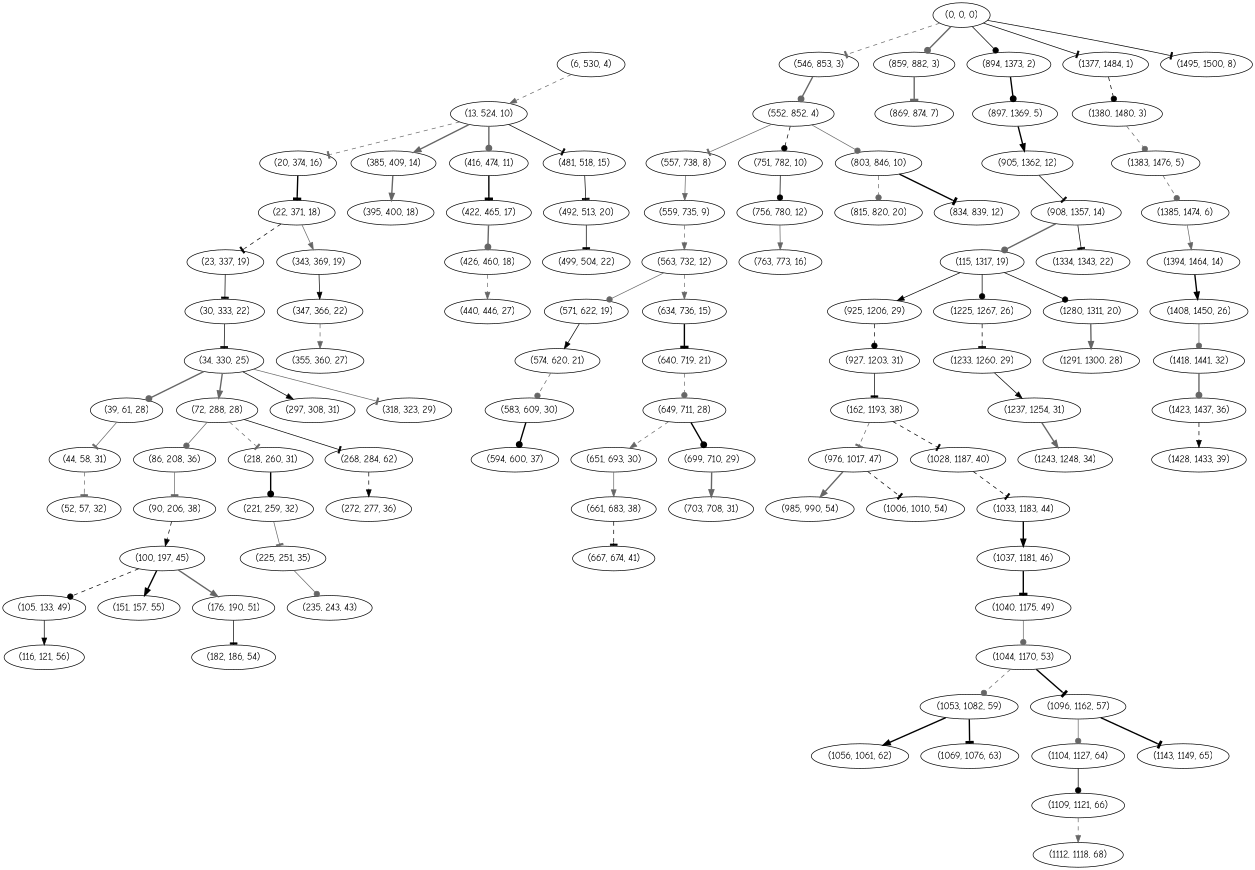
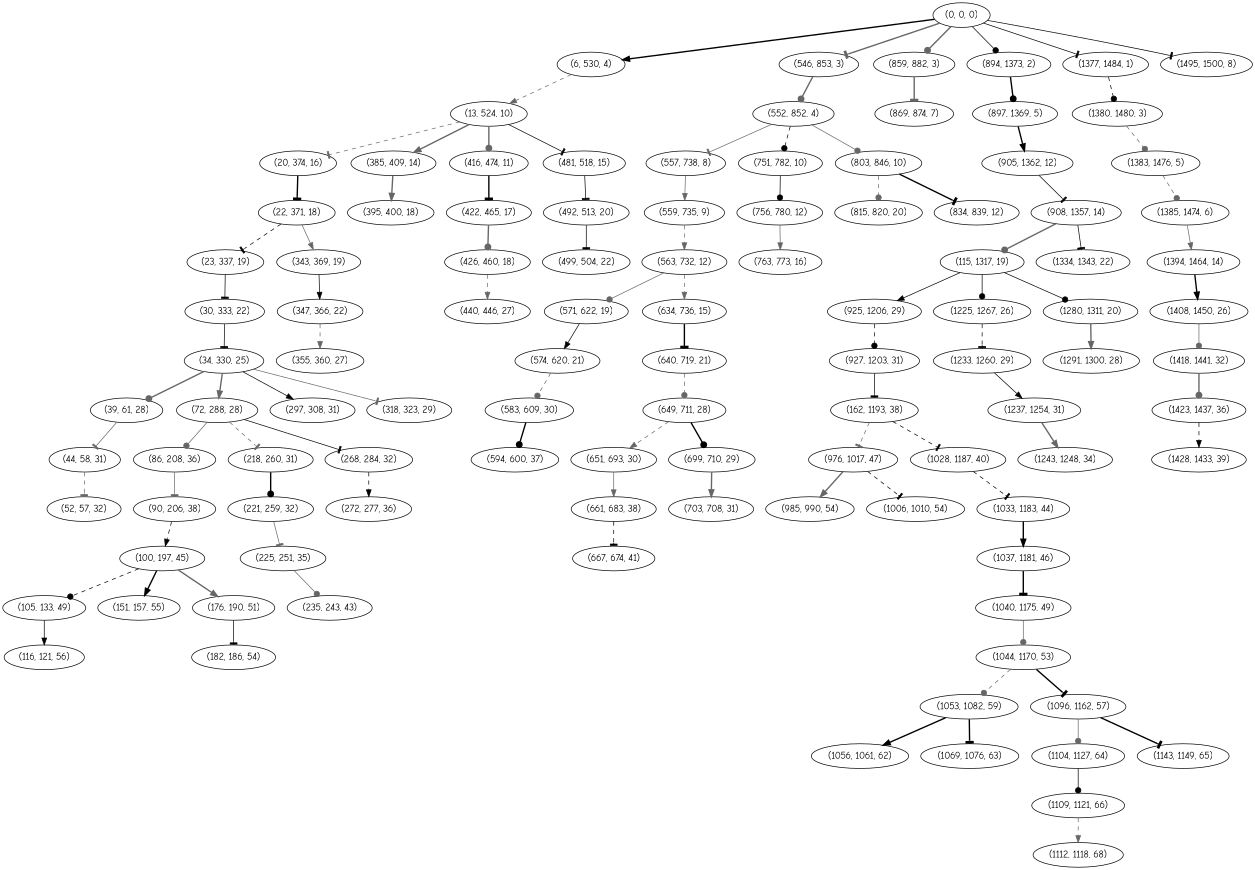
none -> (782, 39)
(894, 39) -> (894, 39)
(369, 460) -> (369, 460)
